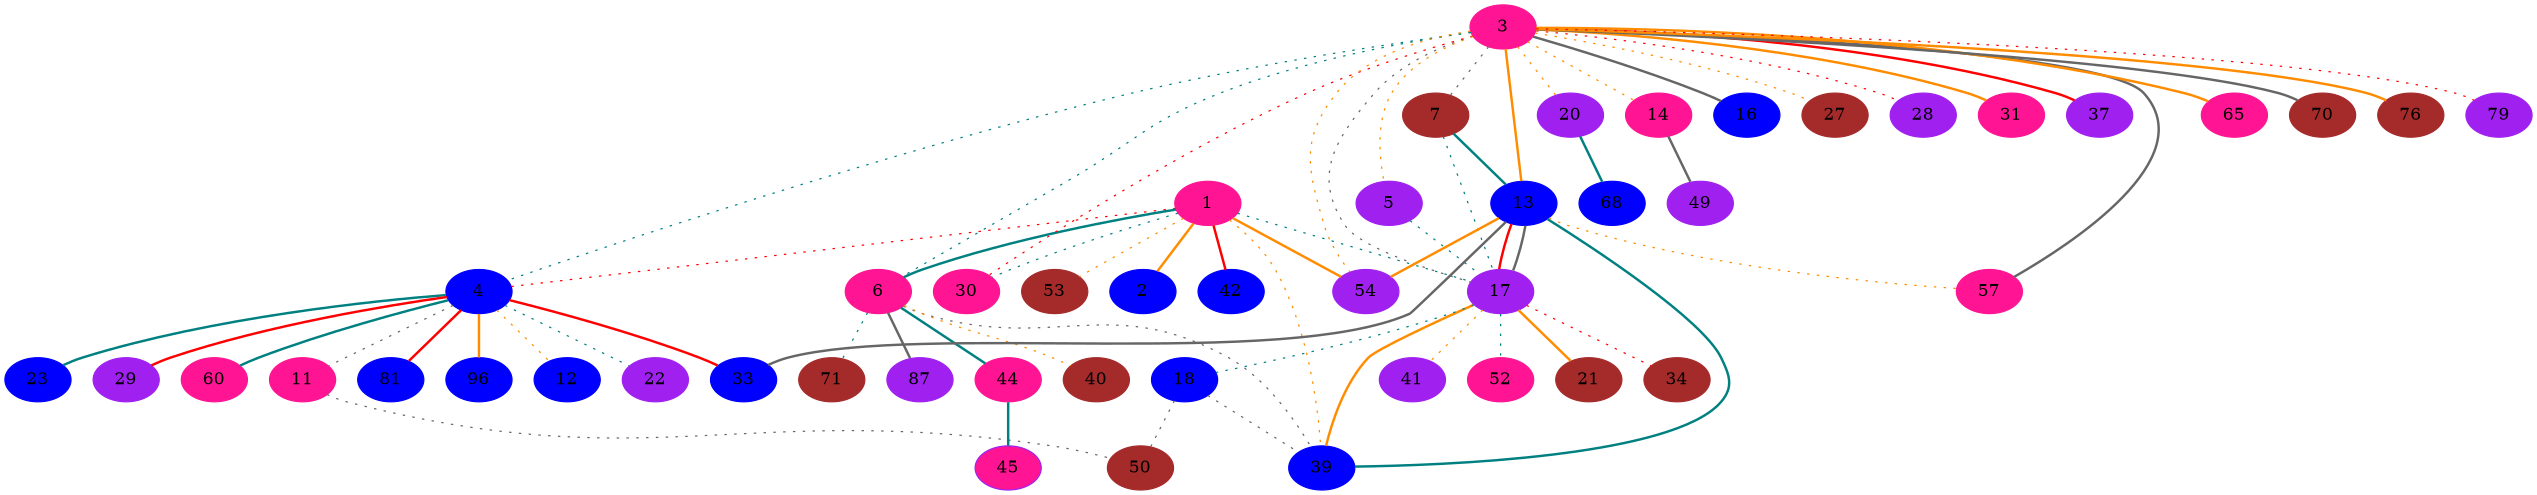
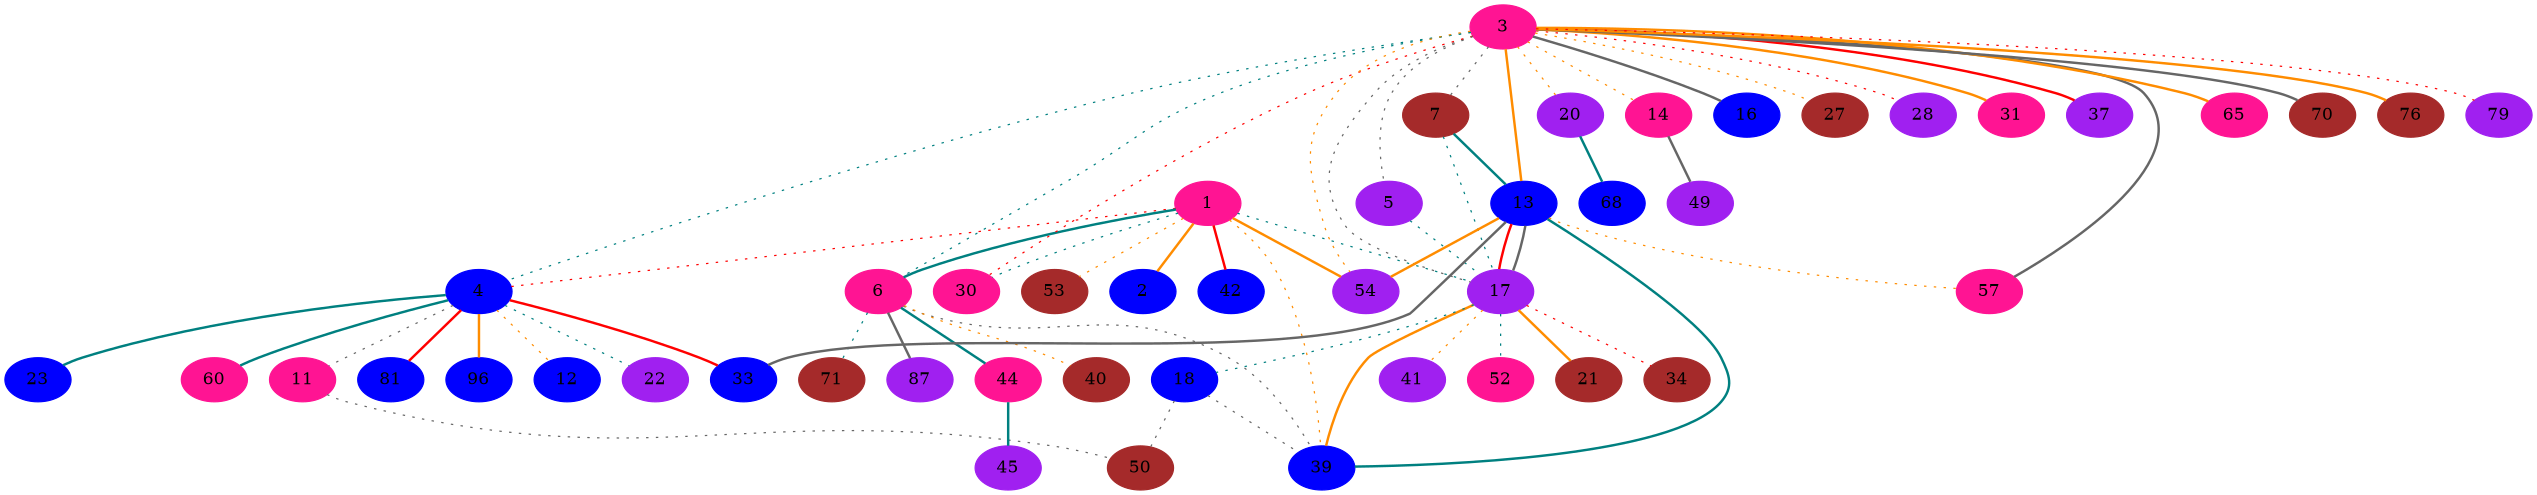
(1395, 89) -> (1395, 89)
(126, 380) -> none
(1008, 468) -> (1008, 468)
